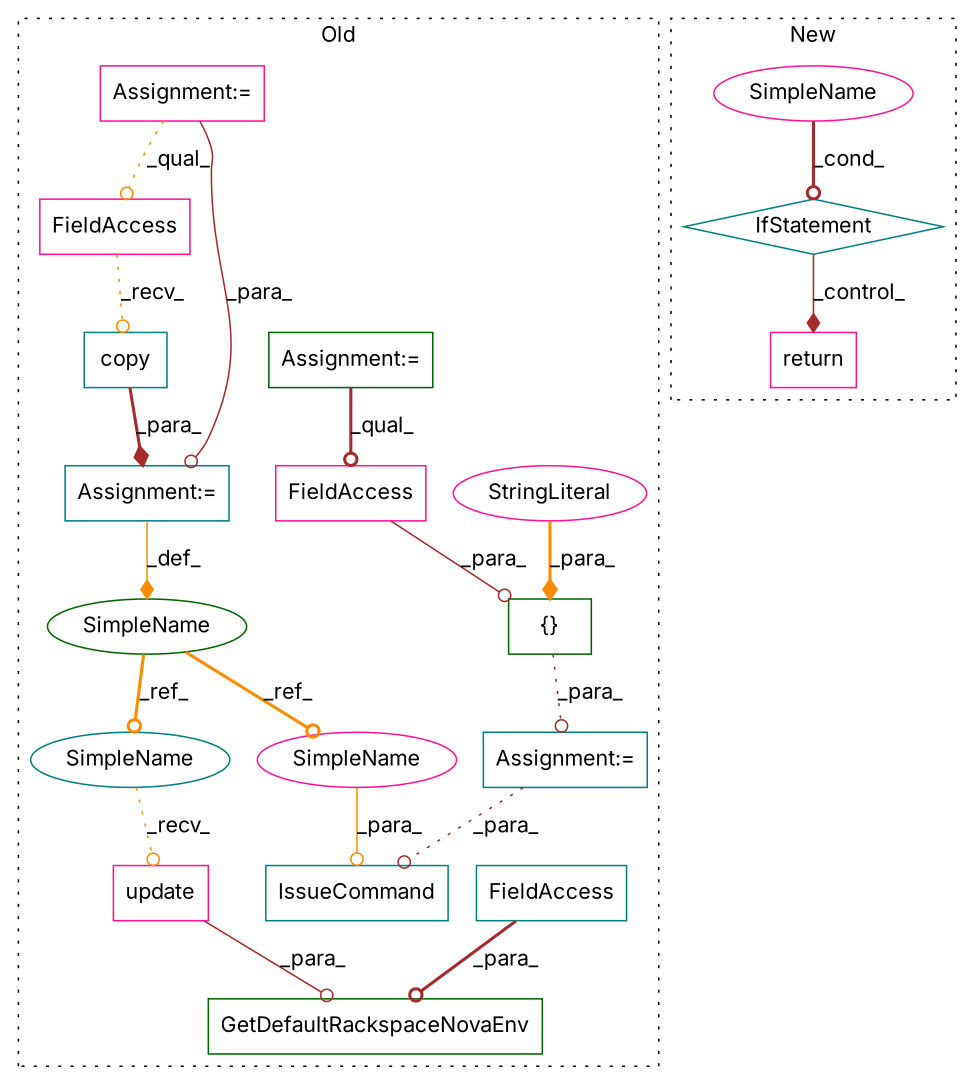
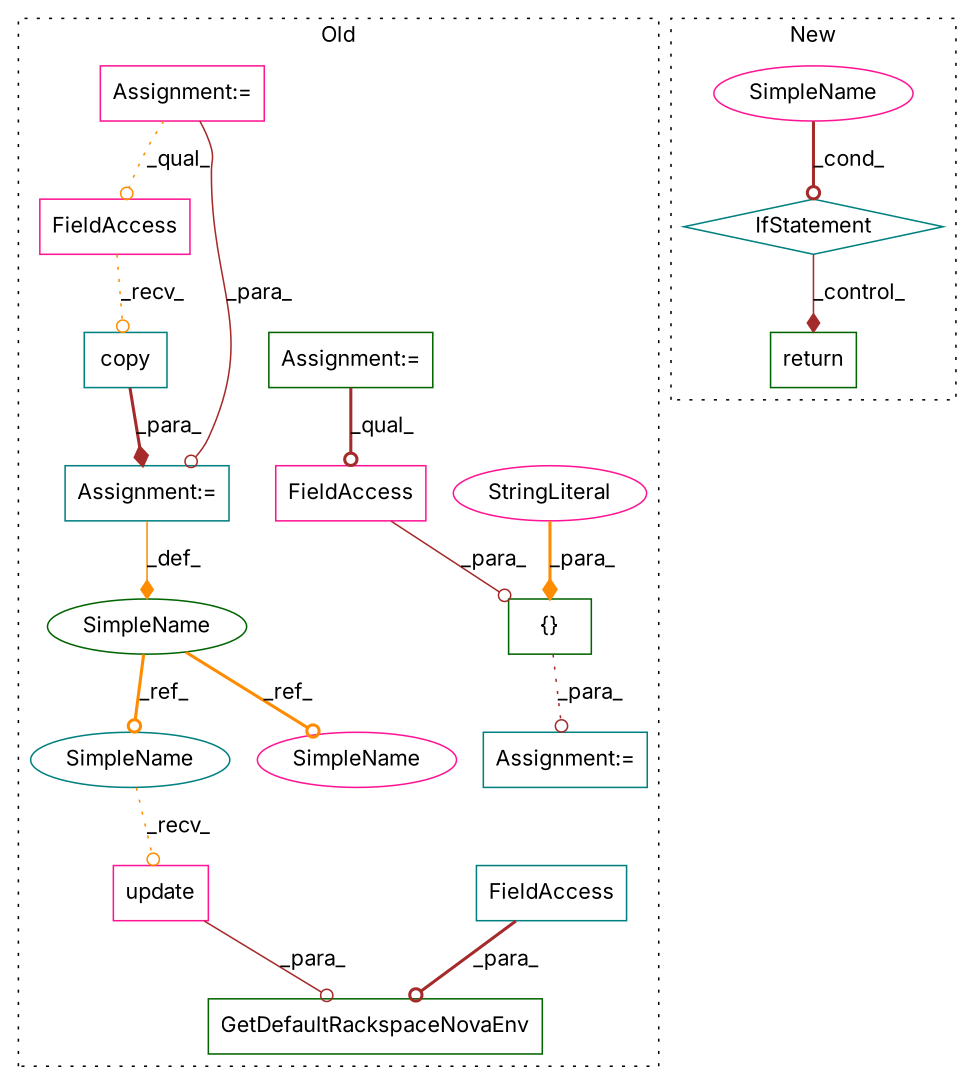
(813, 360) -> (813, 360)
(357, 893) -> none
